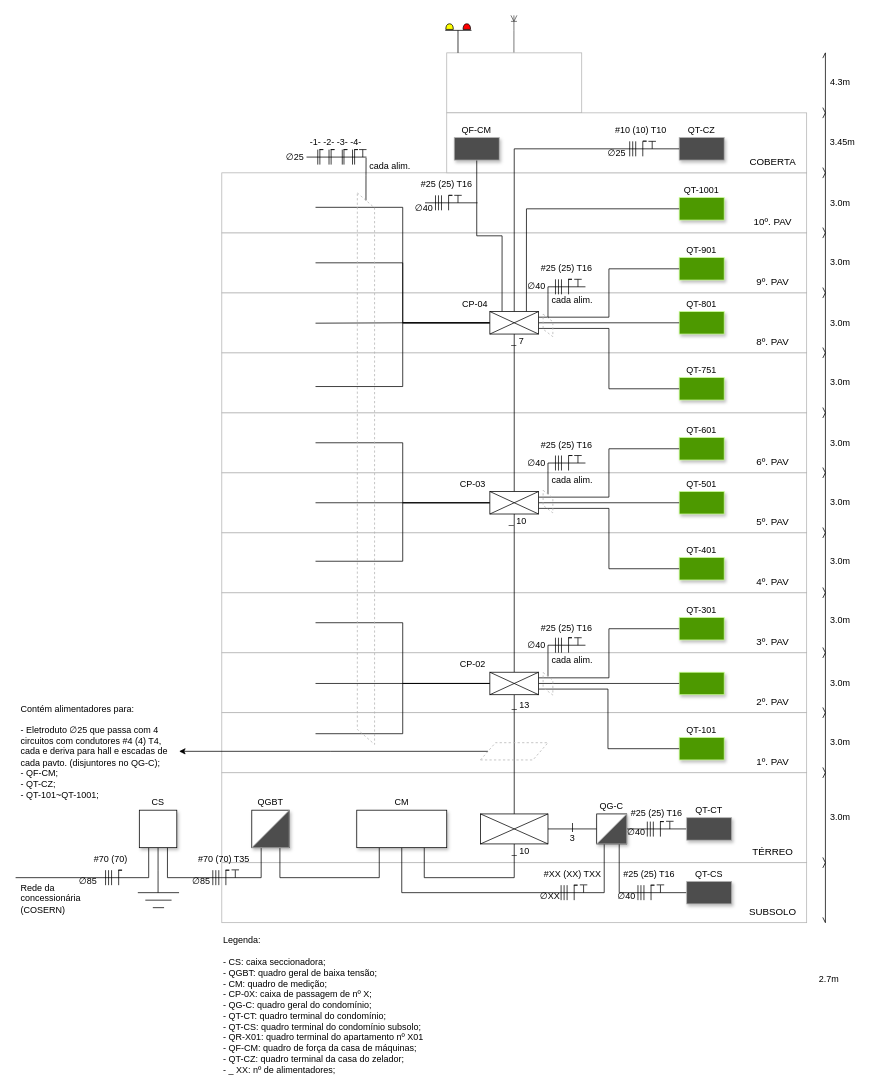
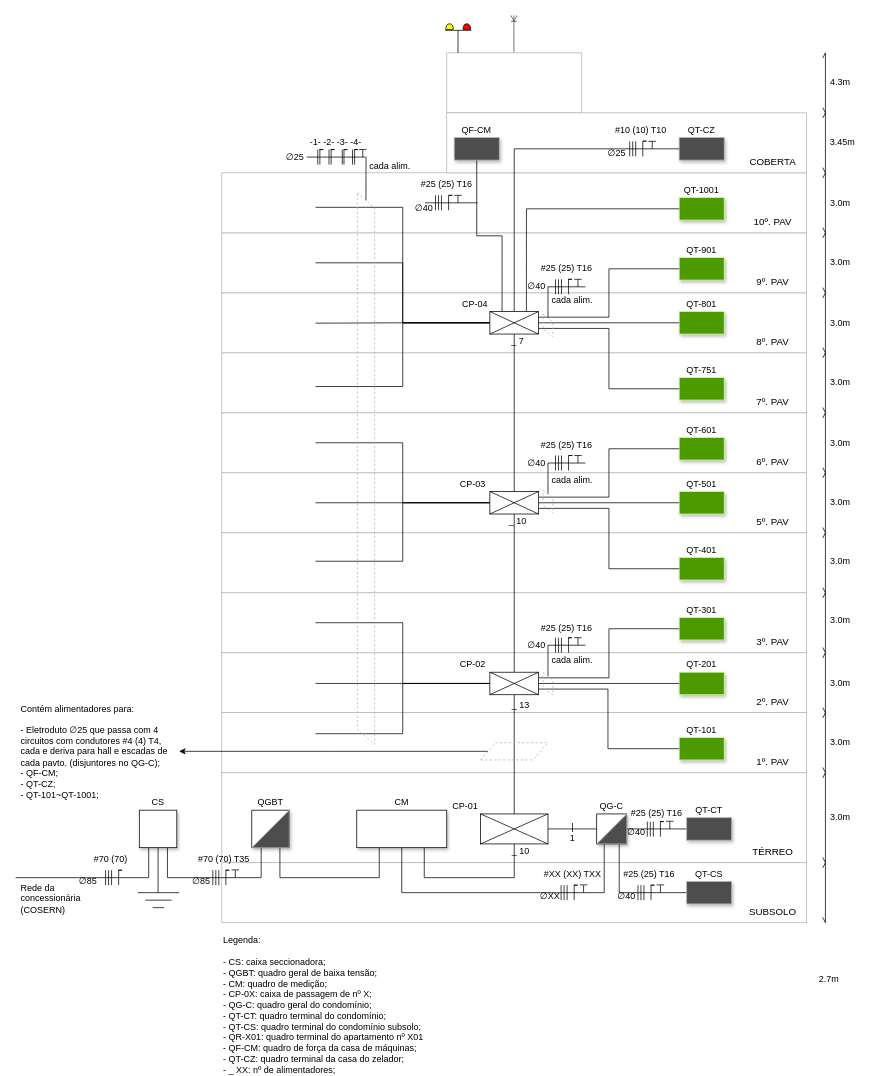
none -> (773, 402)
(773, 582) -> none
none -> (702, 665)
none -> (465, 807)
(573, 833) -> (573, 833)
